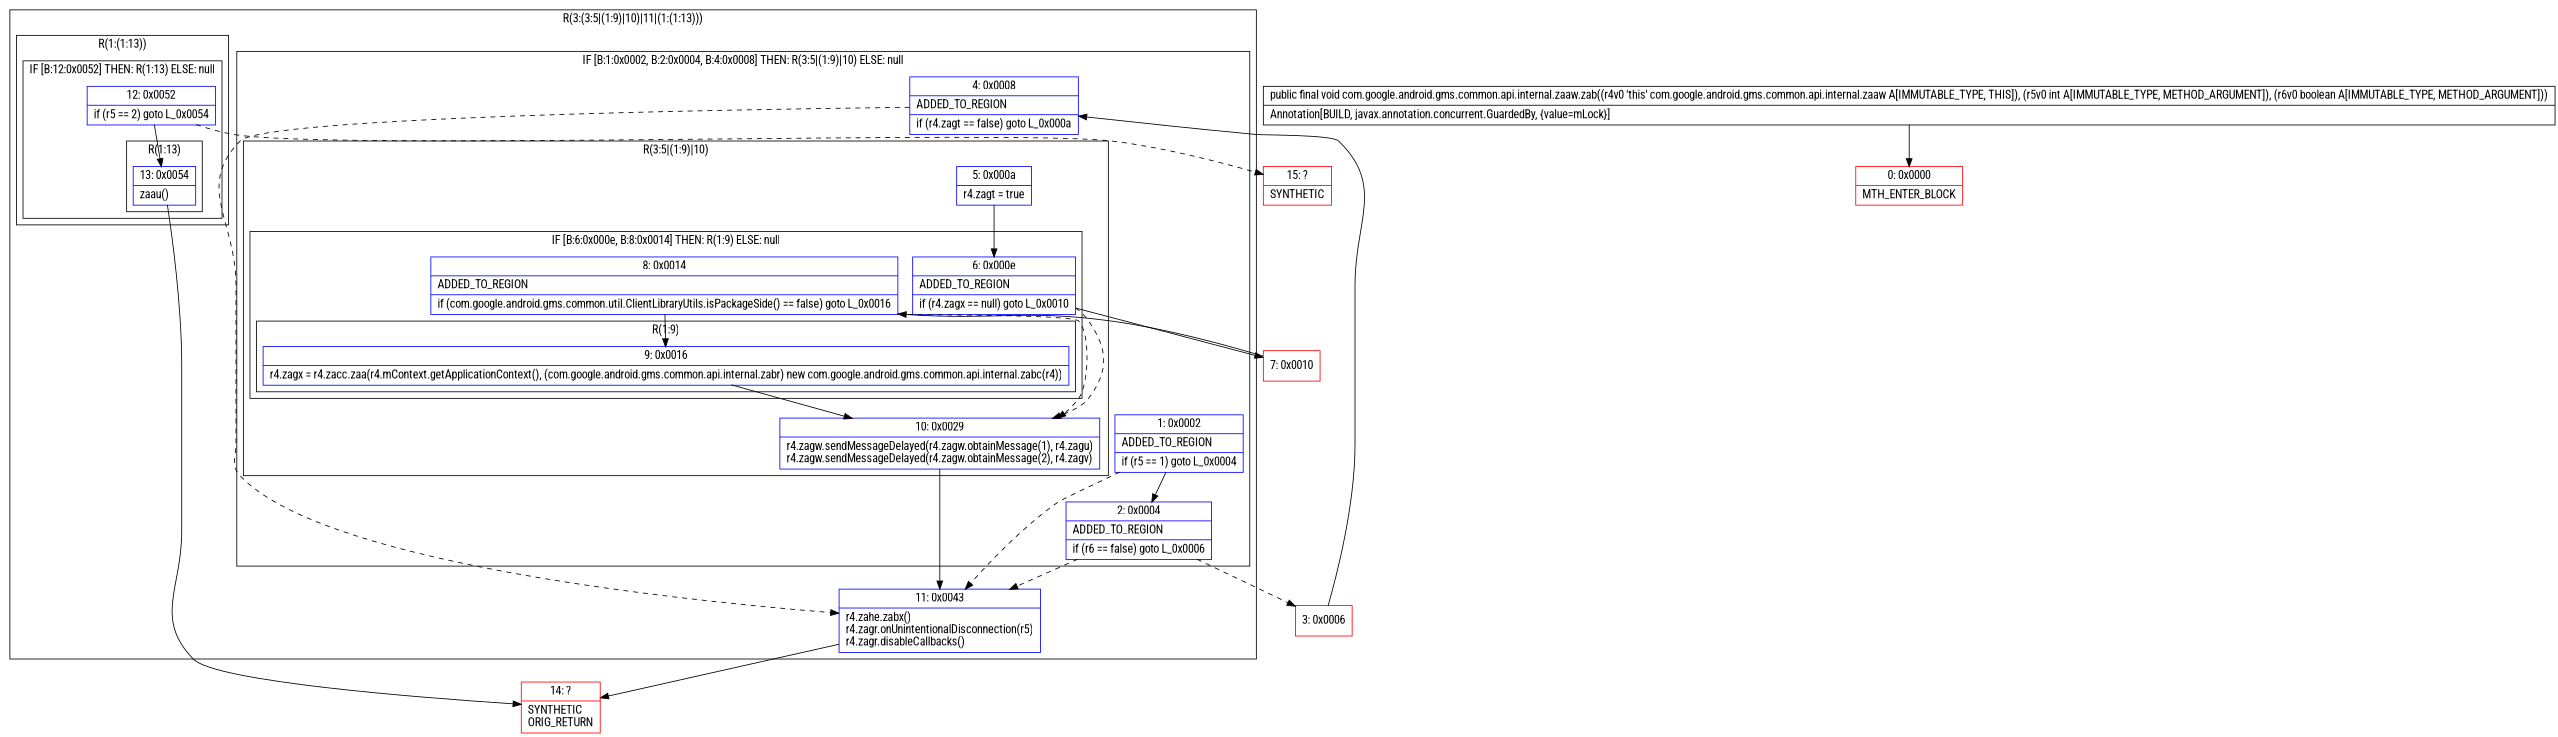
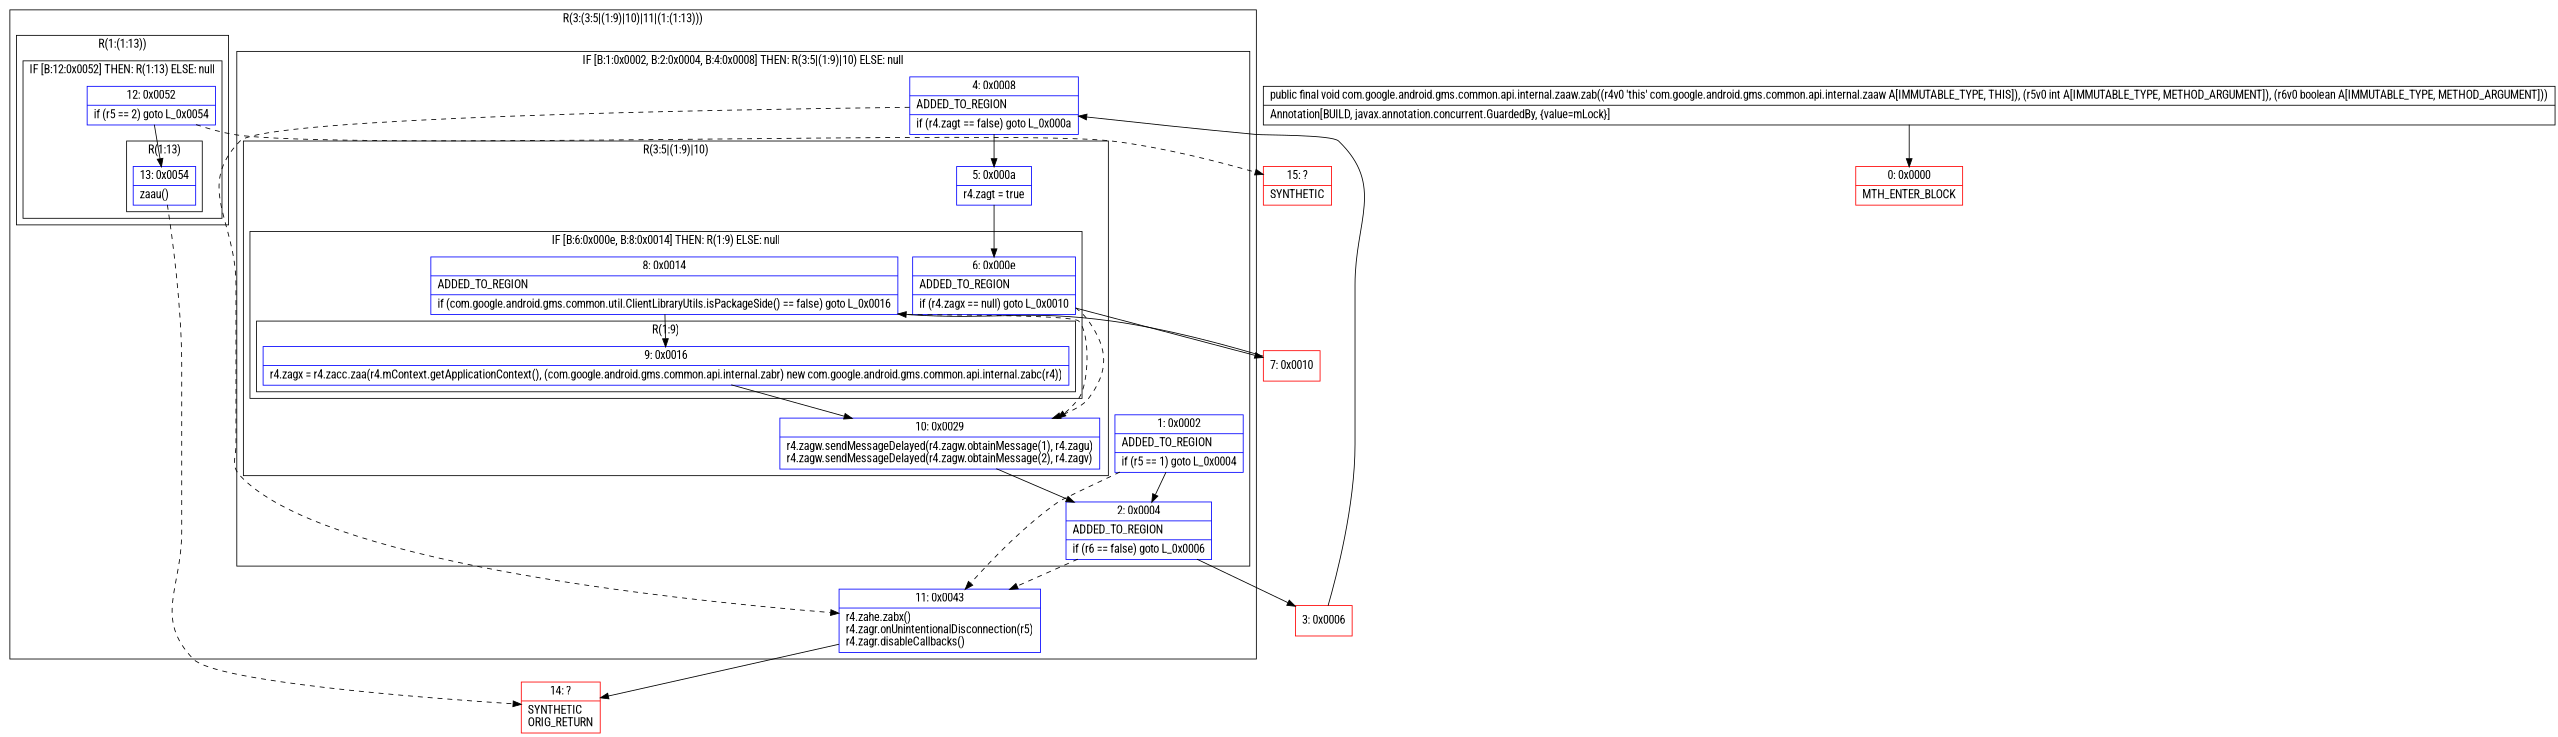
none -> (994, 146)
(940, 525) -> (1031, 484)
(1242, 581) -> (1242, 581)
(173, 596) -> (173, 596)
